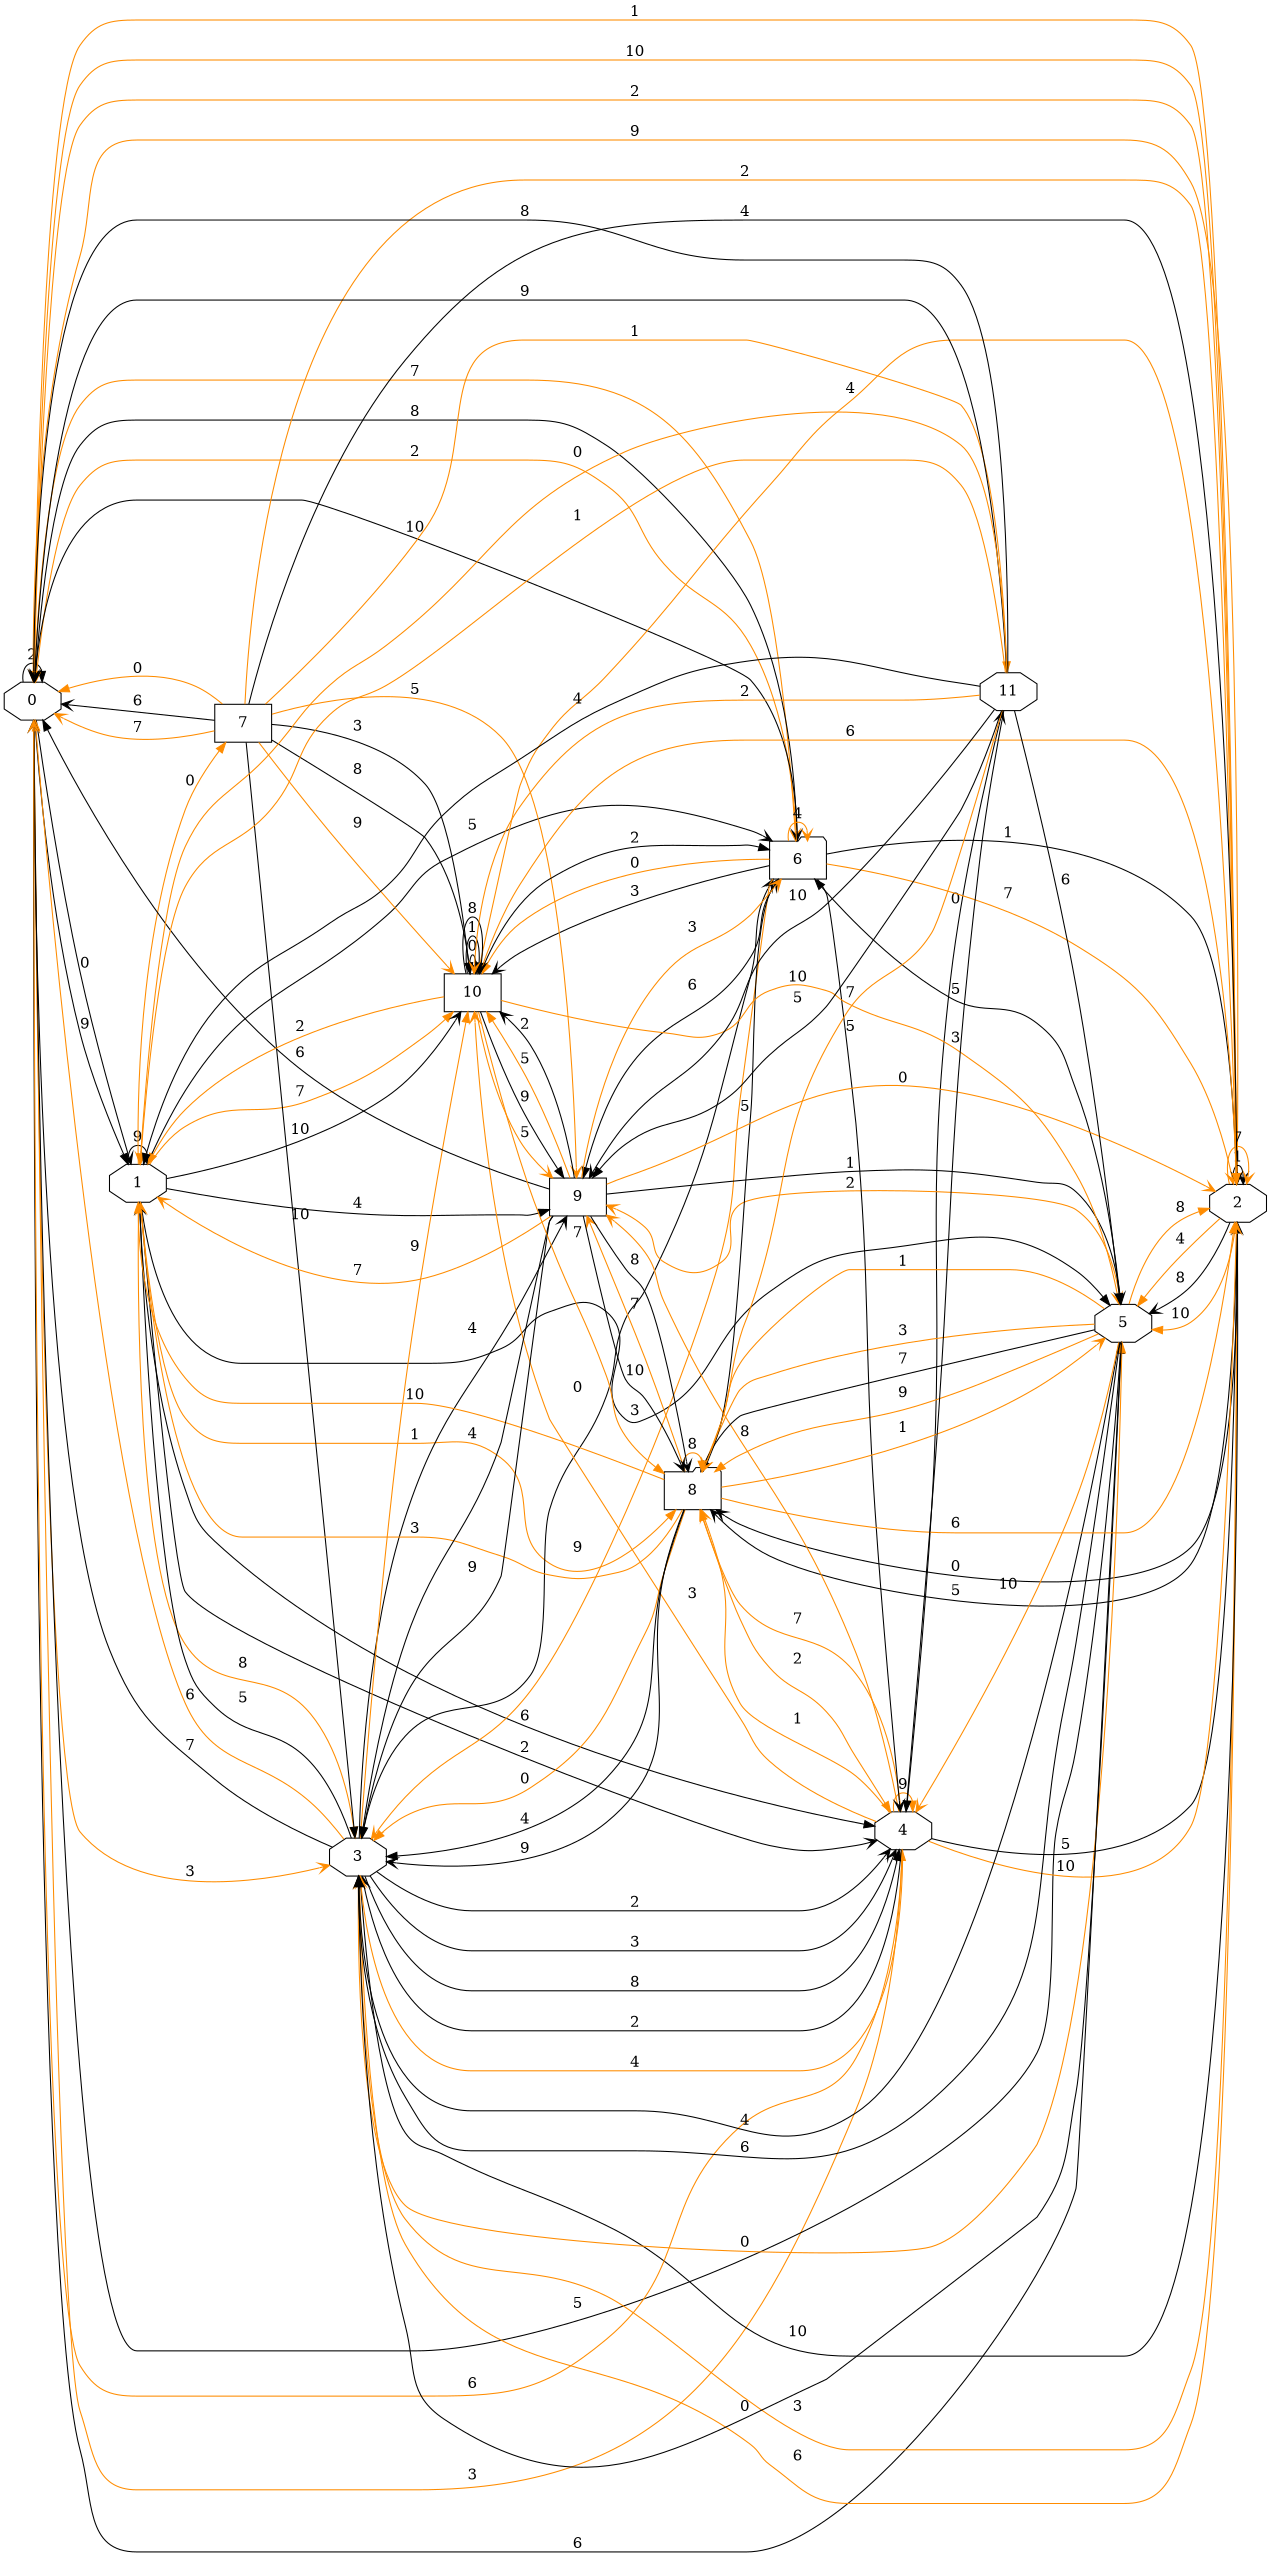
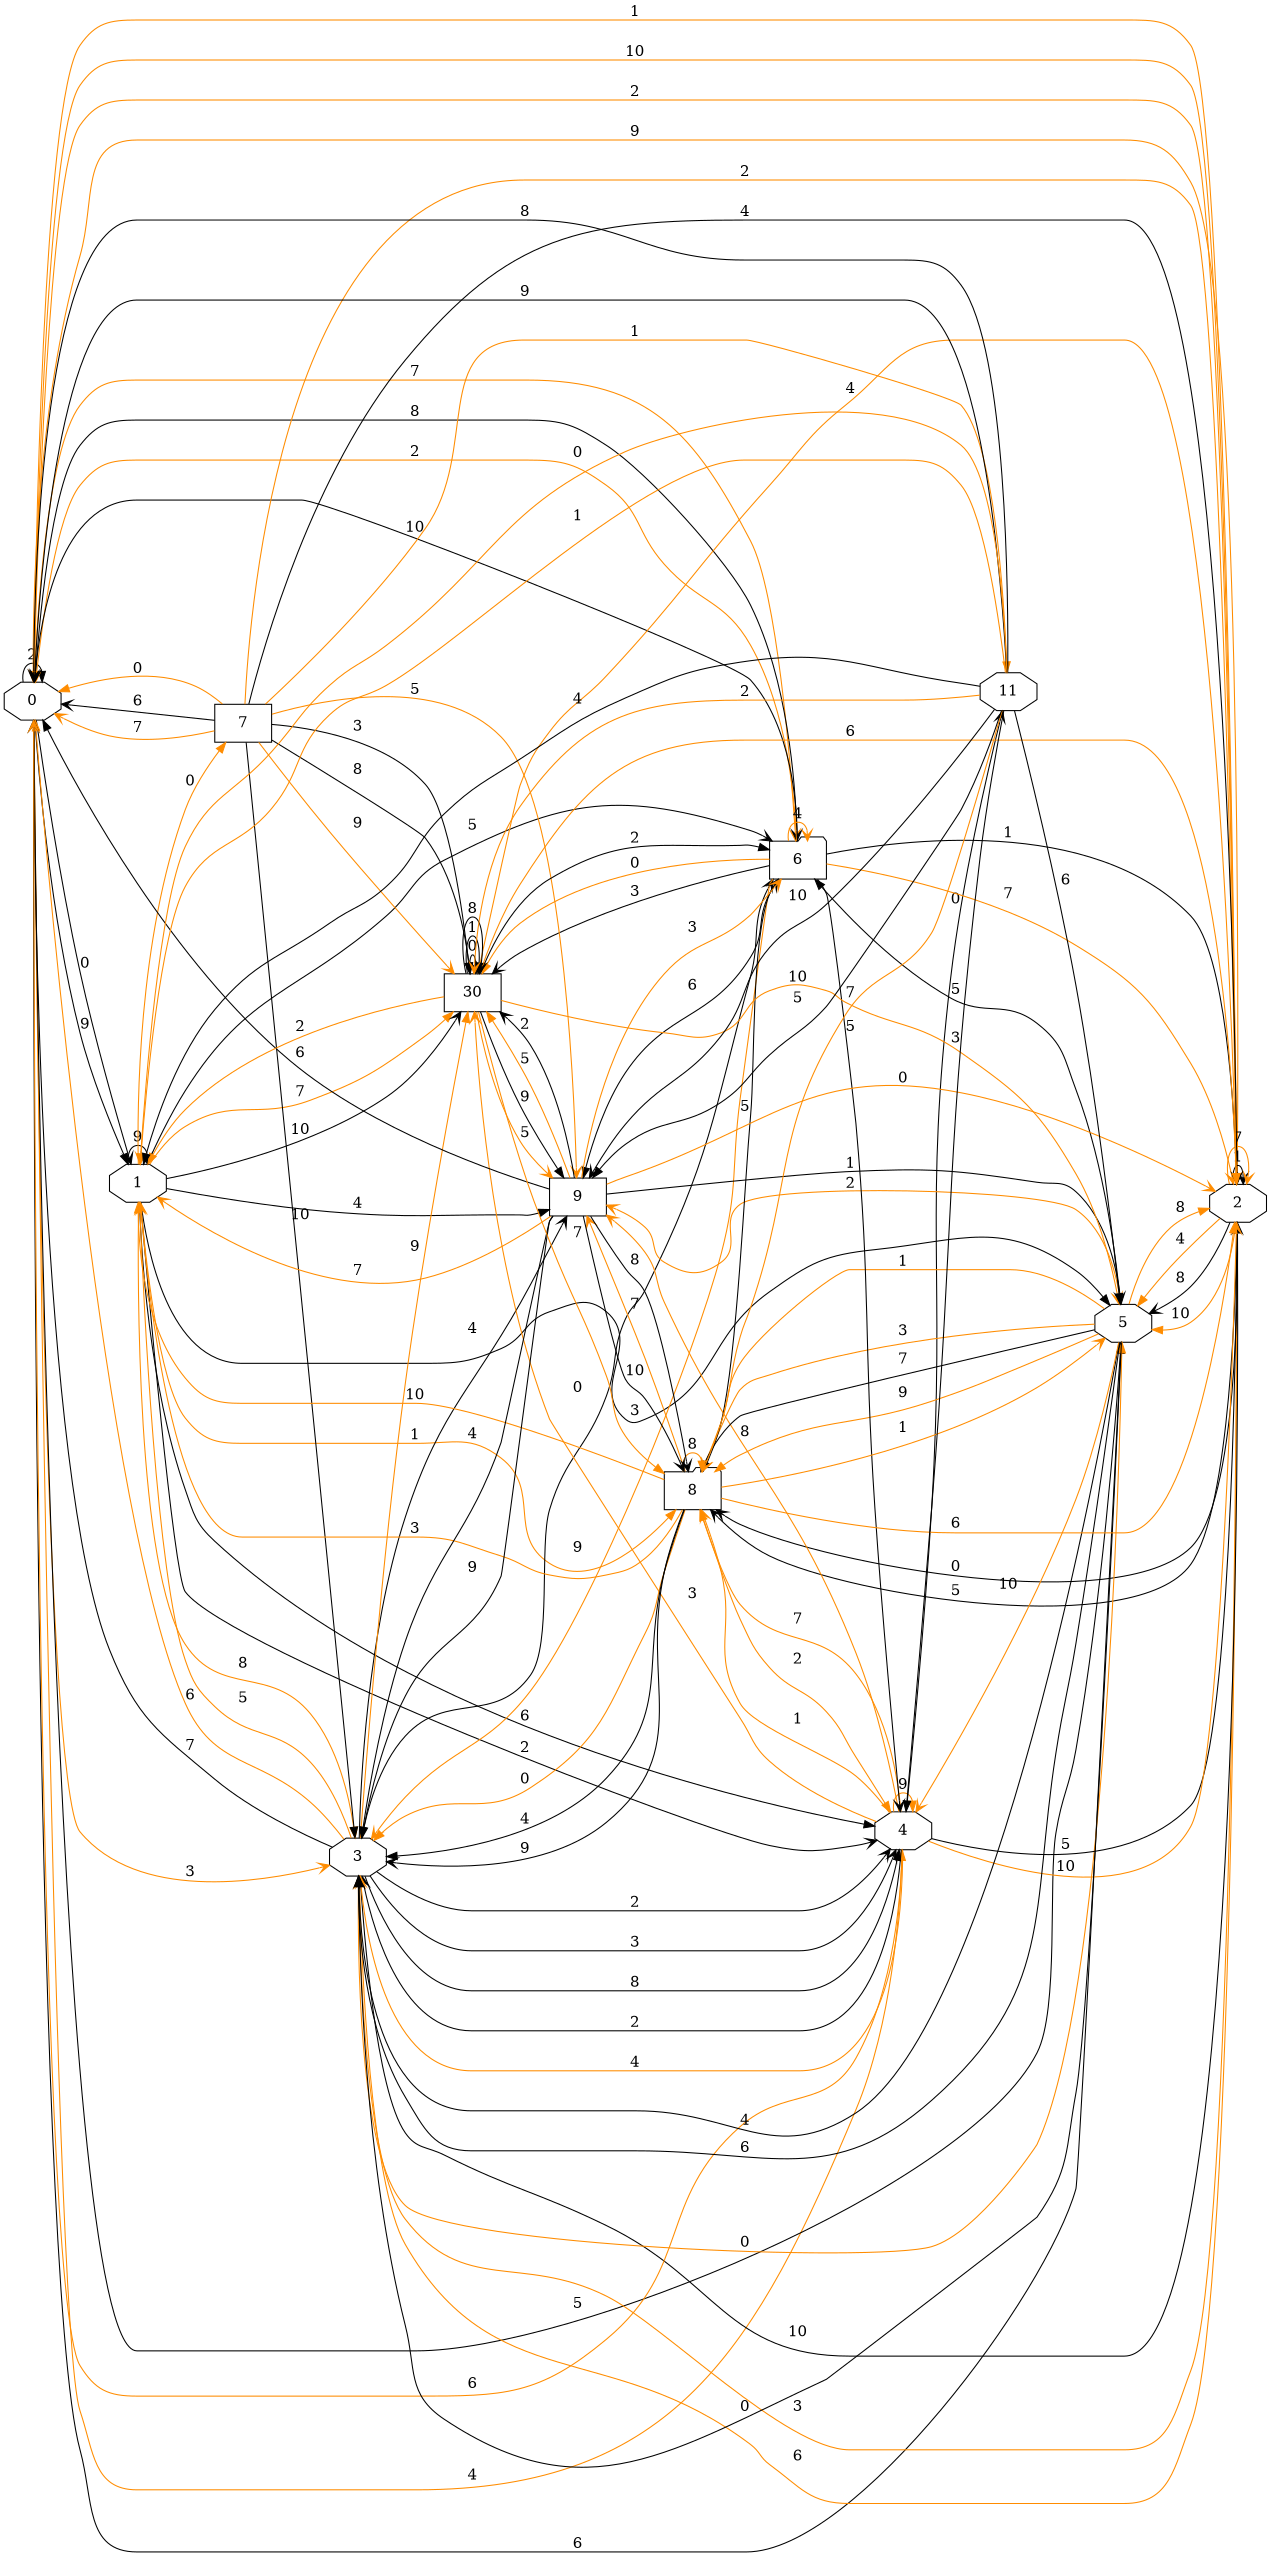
(473, 993) -> (473, 993)
(166, 1564) -> (166, 1564)
(473, 2476) -> (473, 2476)
